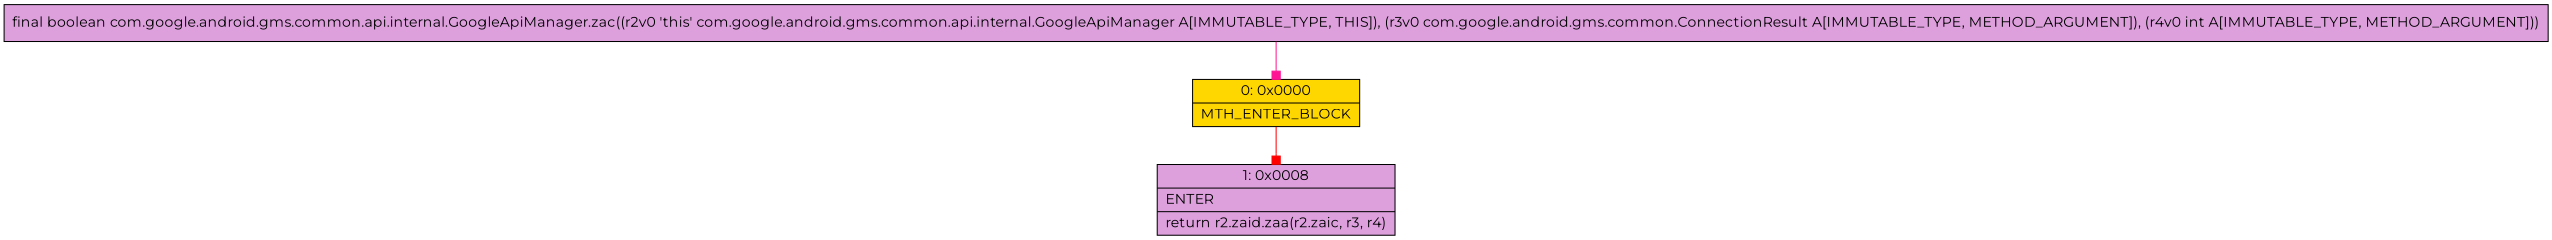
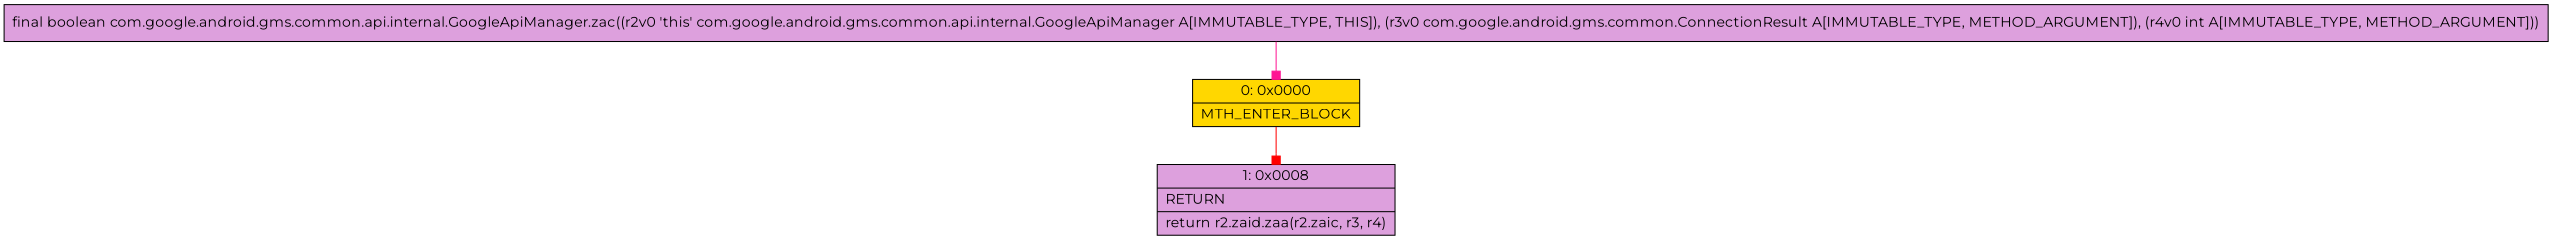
(1190, 199) -> (1196, 199)
